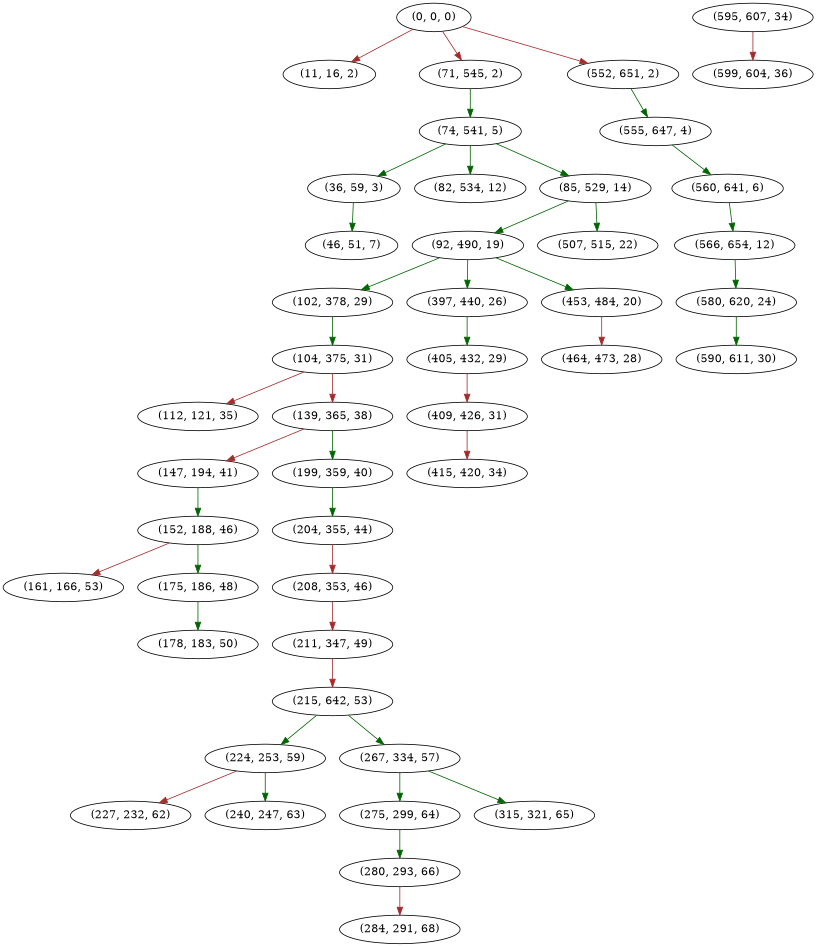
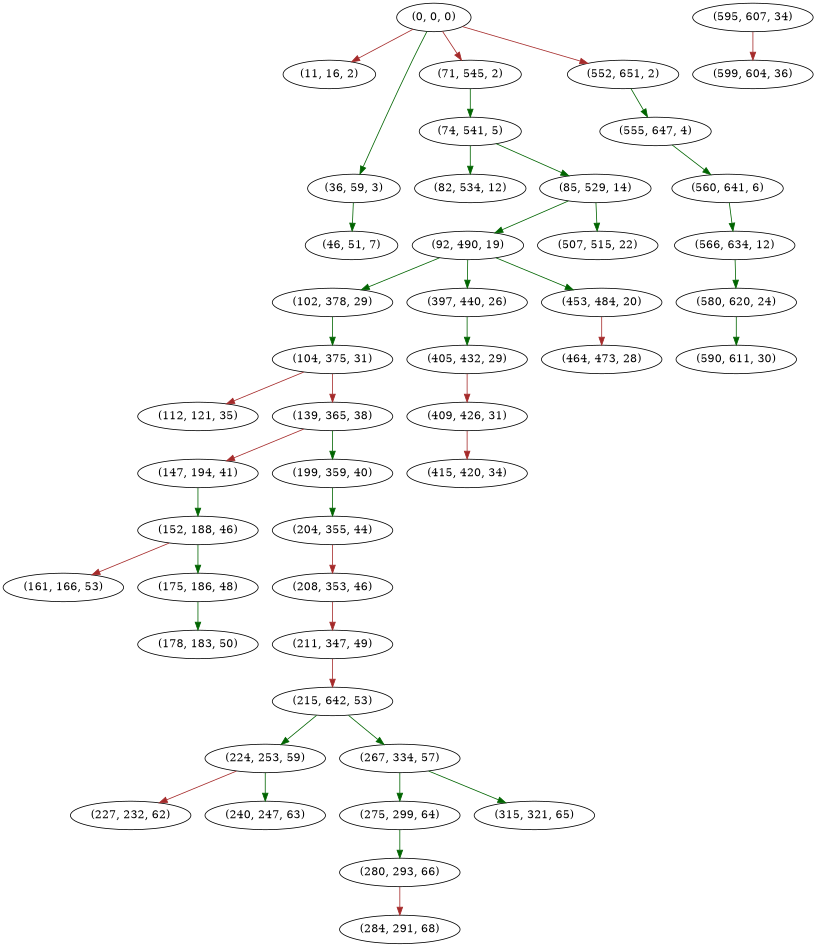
(415, 158) -> (394, 99)
(735, 245) -> (735, 245)
